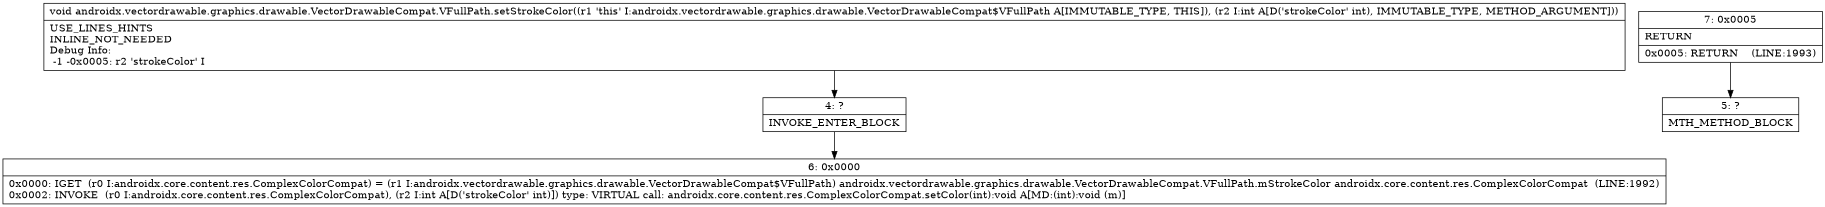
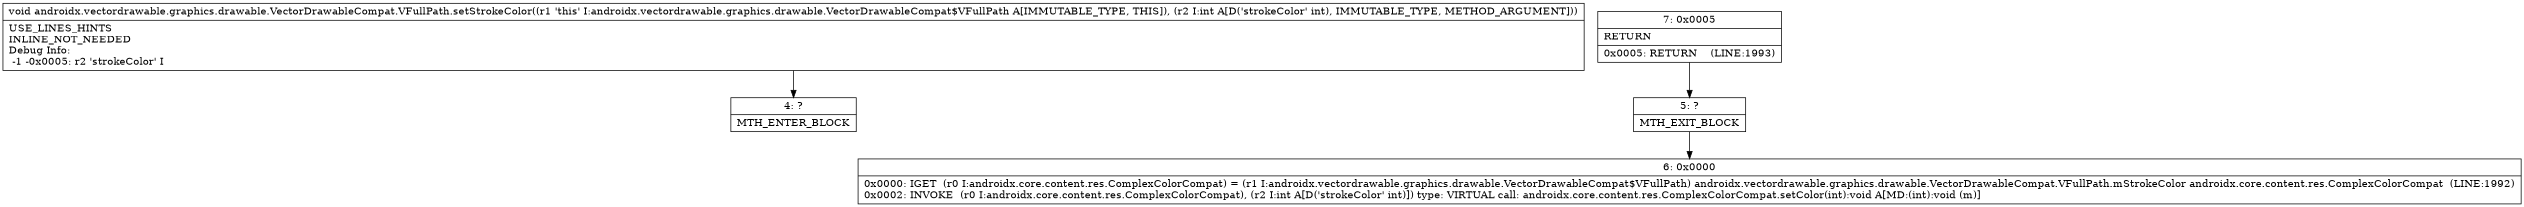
(834, 123) -> (794, 123)
(1731, 123) -> (1690, 123)
(834, 142) -> (1690, 142)
